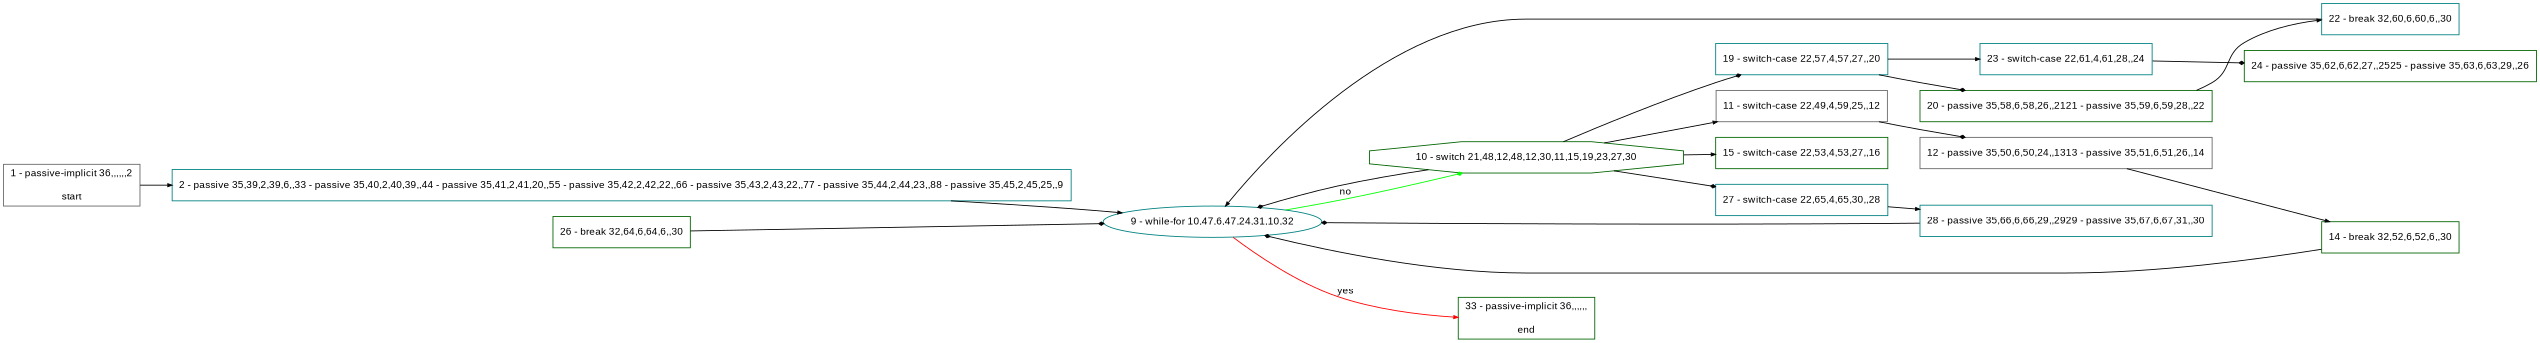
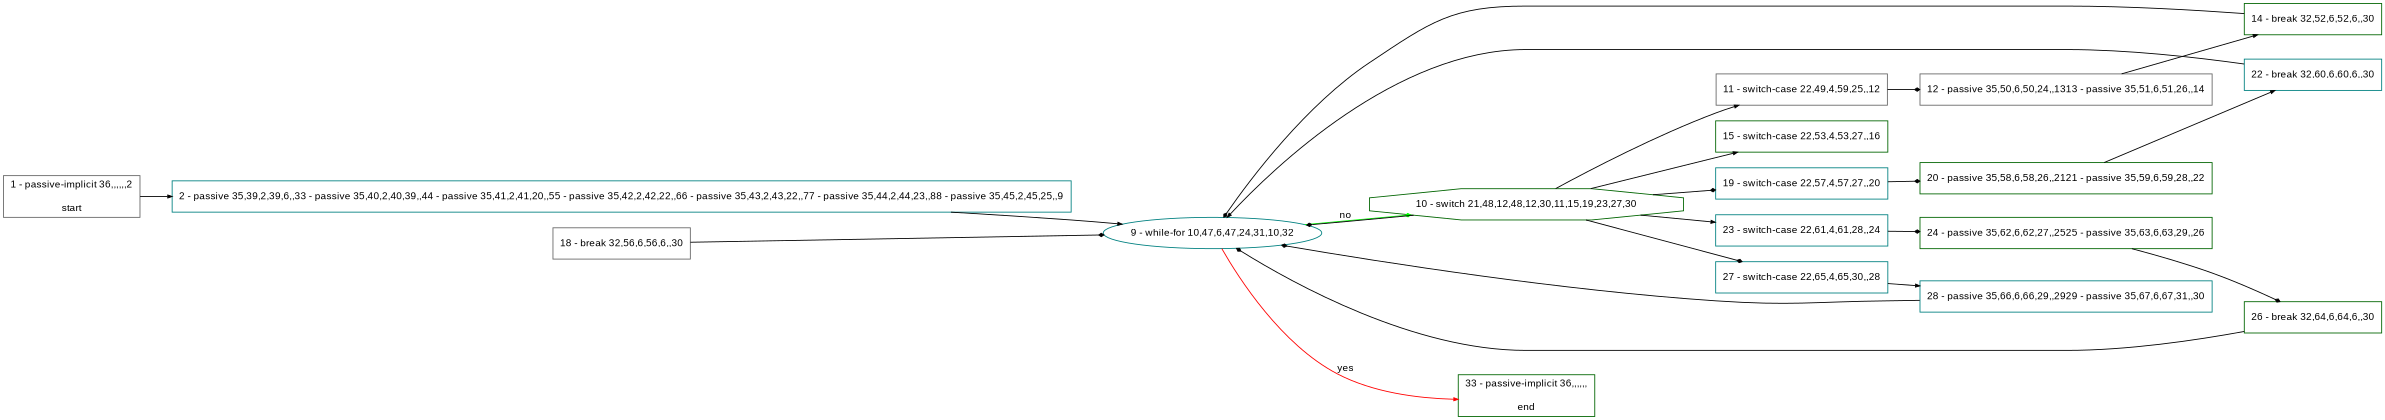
(1932, 59) -> (1676, 218)
none -> (622, 243)
none -> (2205, 270)
